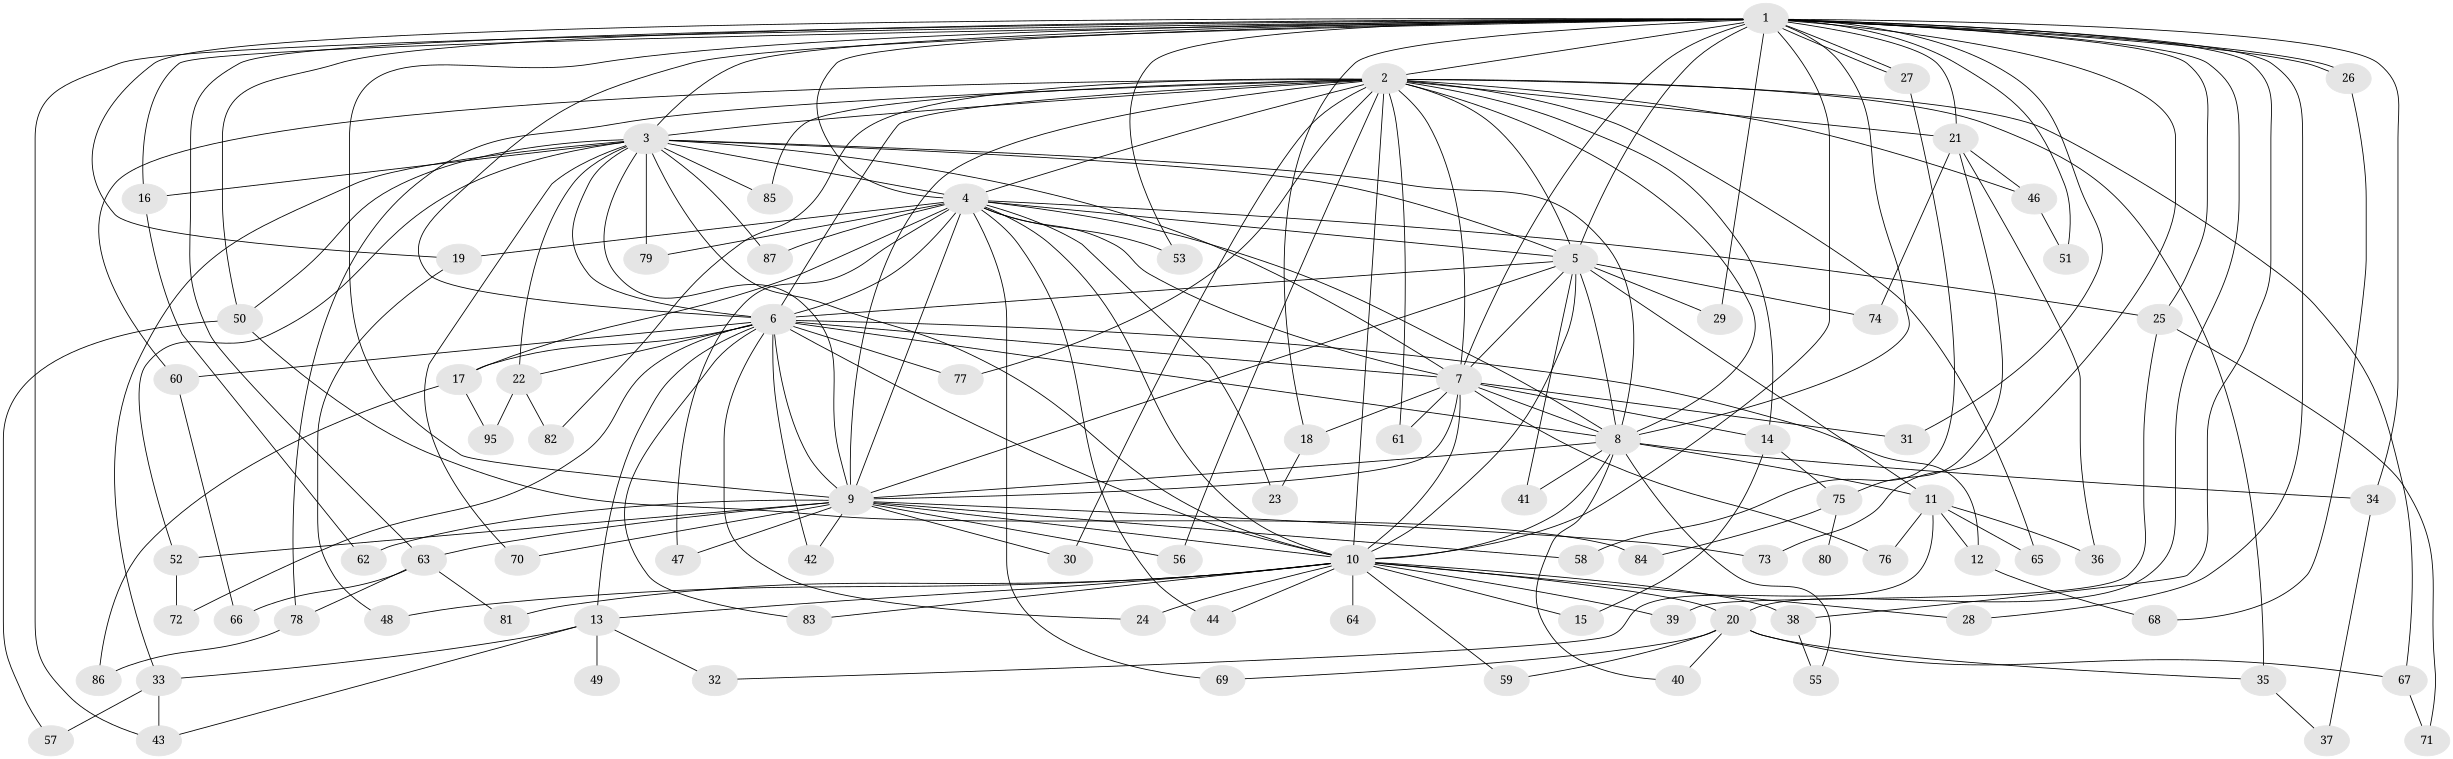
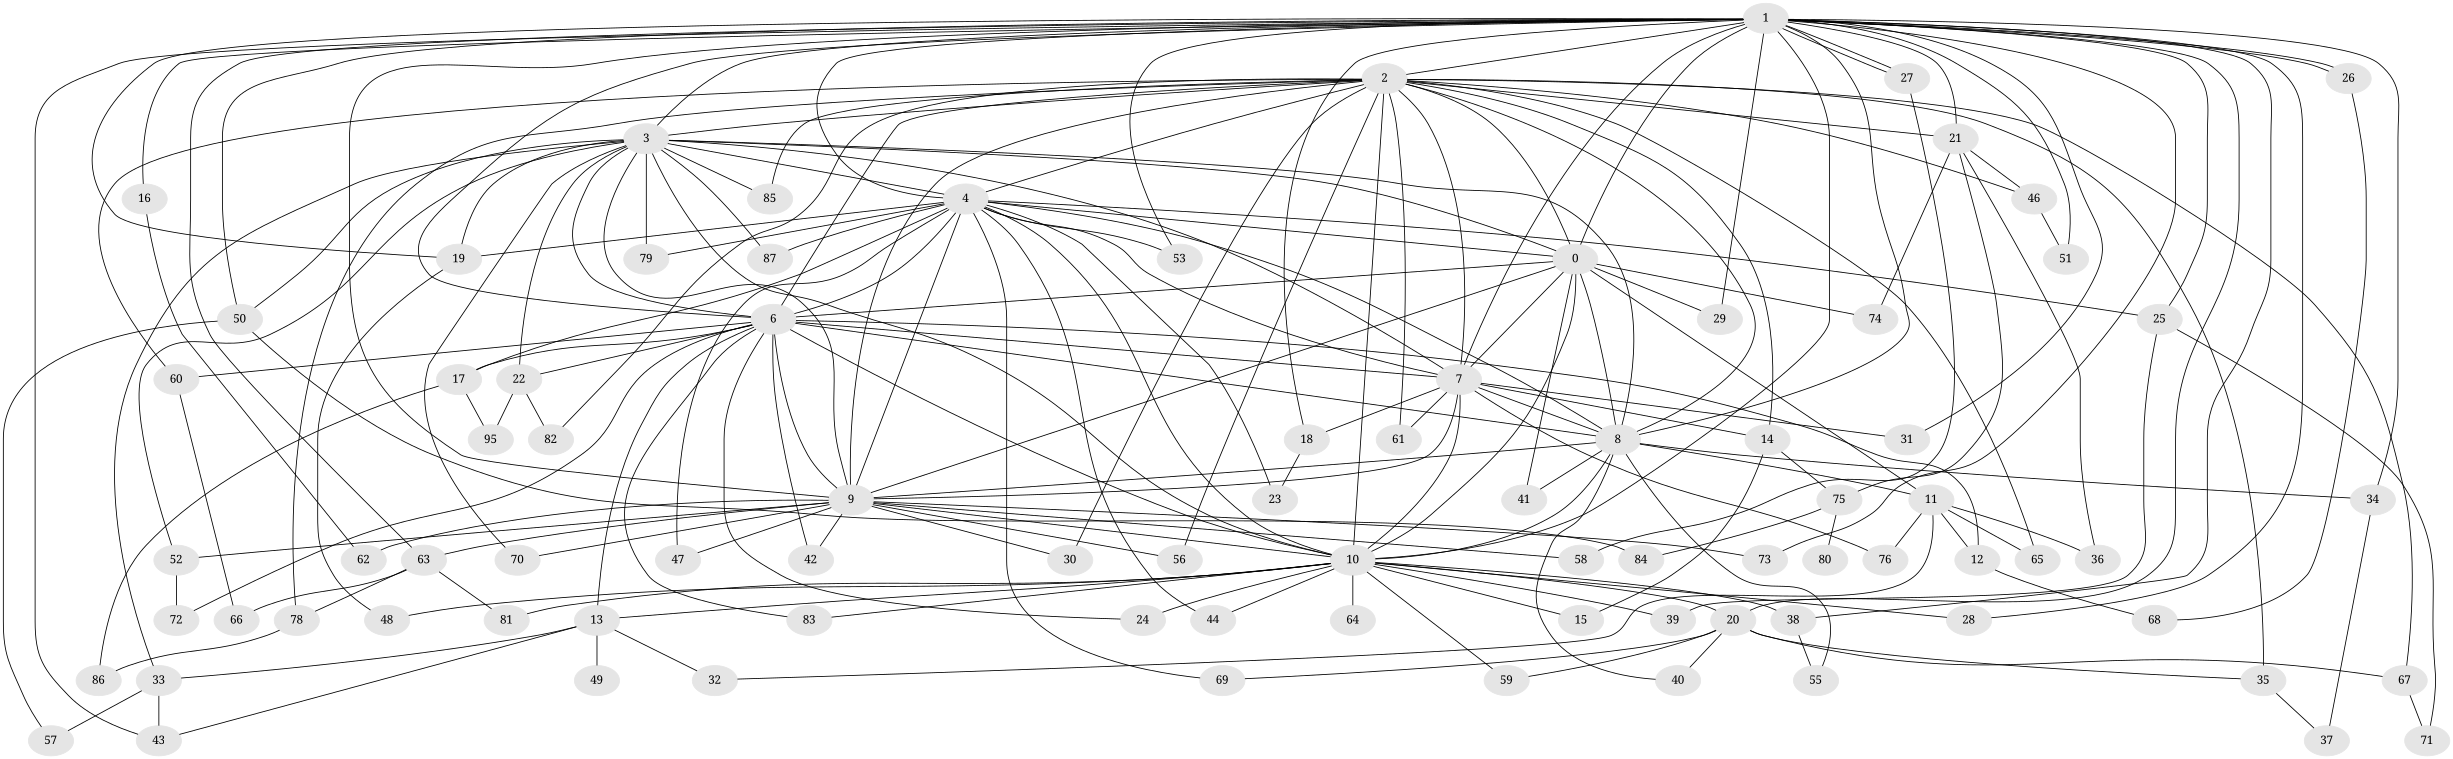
(373, 172) -> (505, 175)
(1575, 259) -> (1575, 259)
(961, 380) -> none
